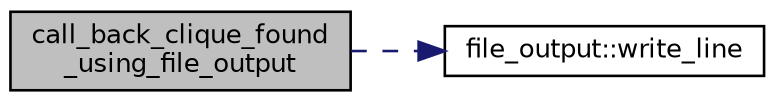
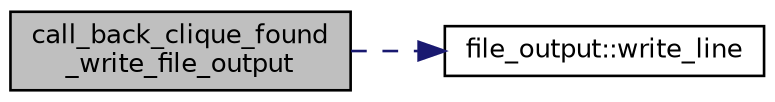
(181, 51) -> (181, 51)
